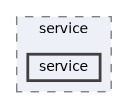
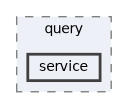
(64, 30) -> (64, 30)
